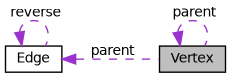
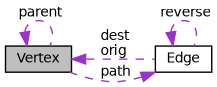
(111, 52) -> (113, 72)
none -> (121, 59)
